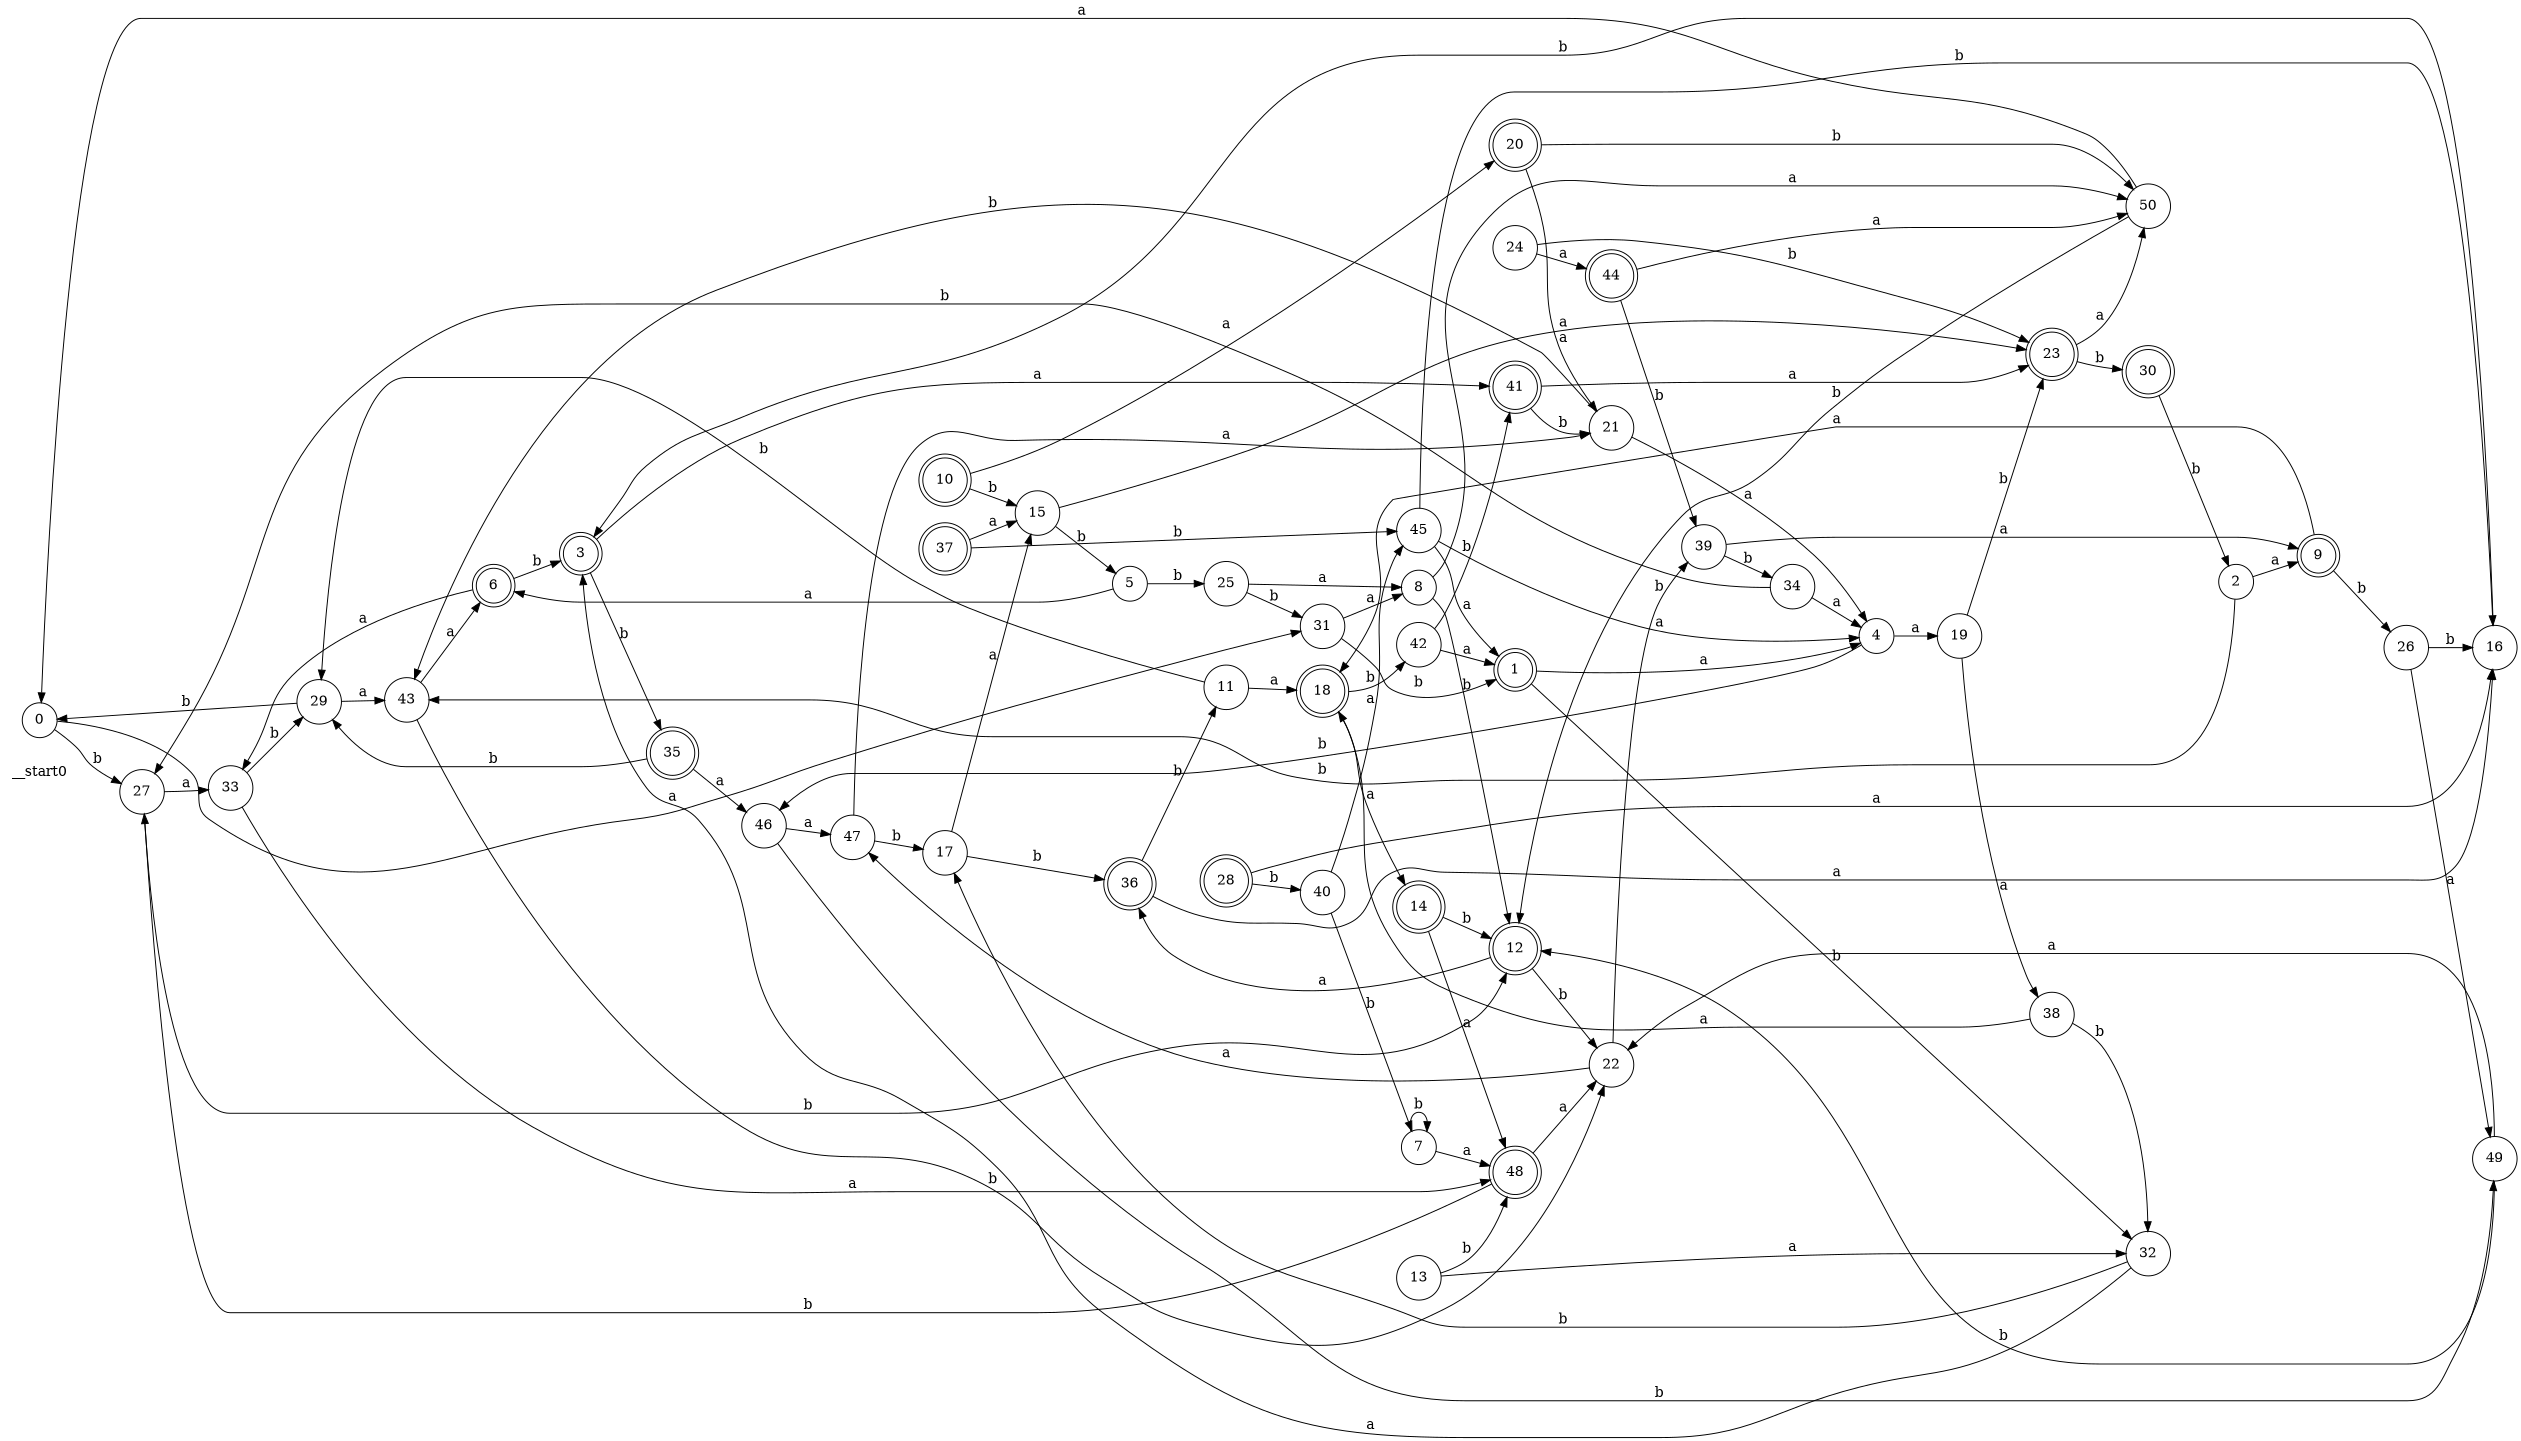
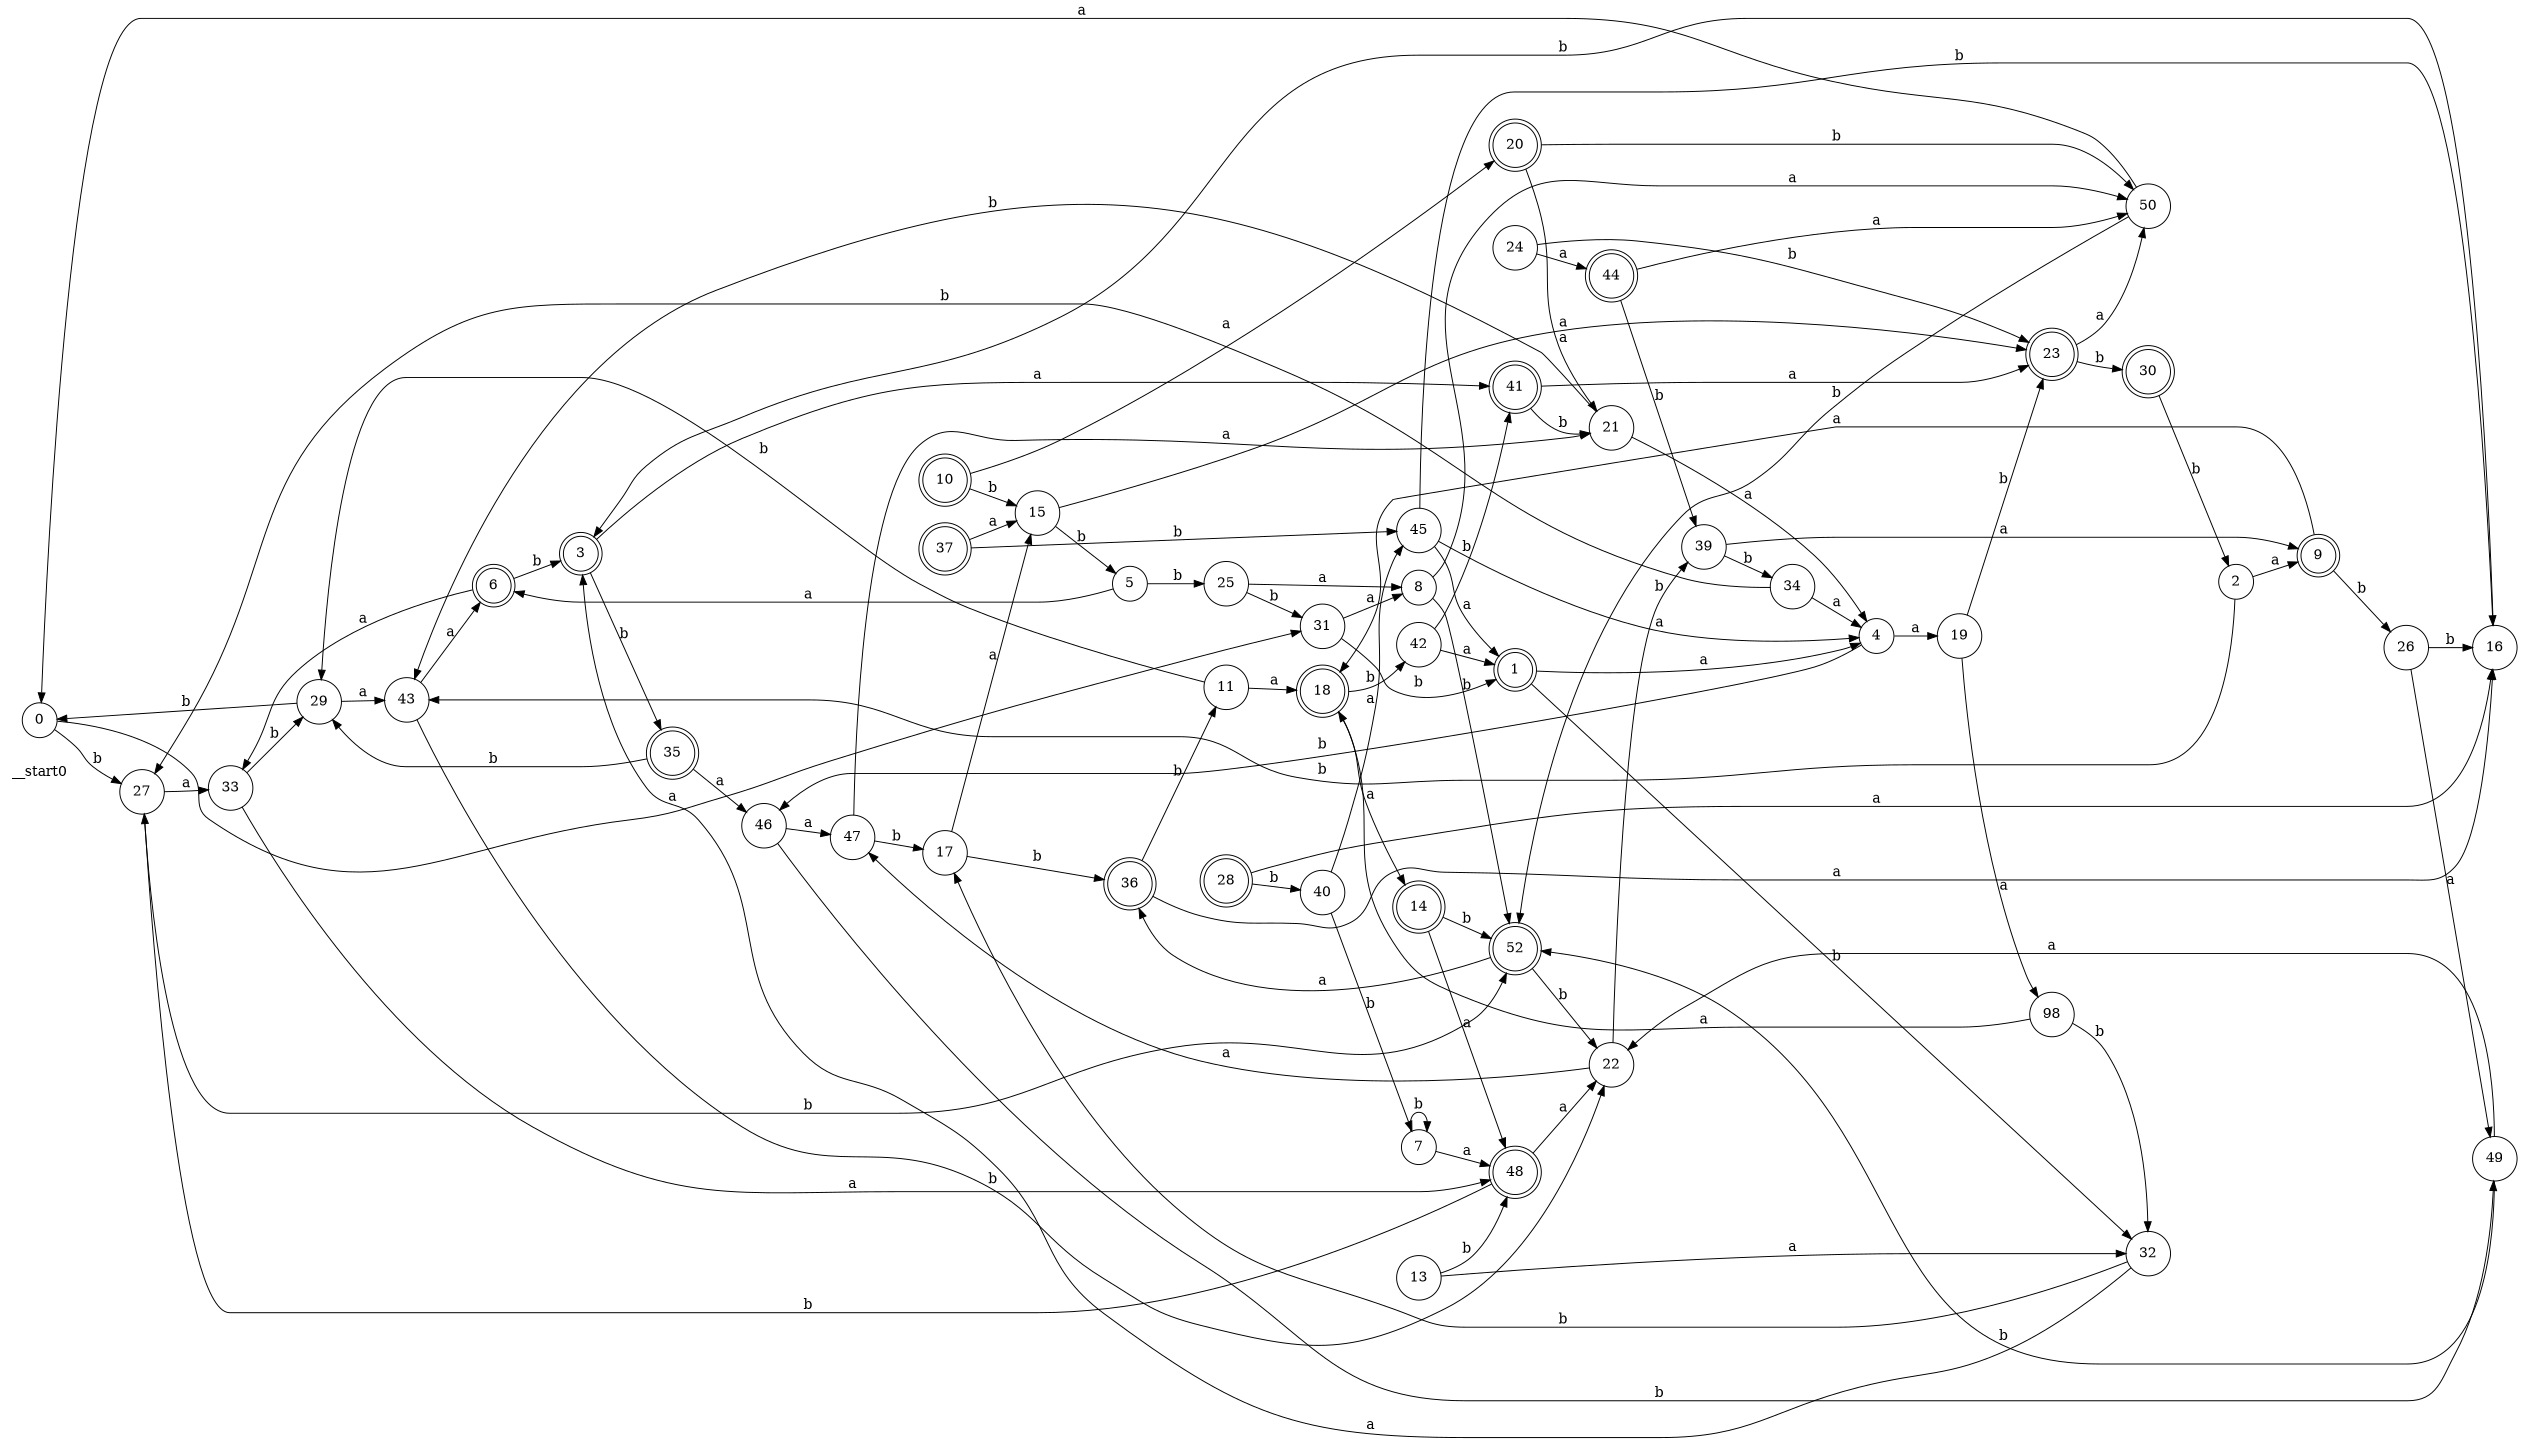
(1515, 949) -> (1515, 949)
(2052, 1015) -> (2052, 1015)
